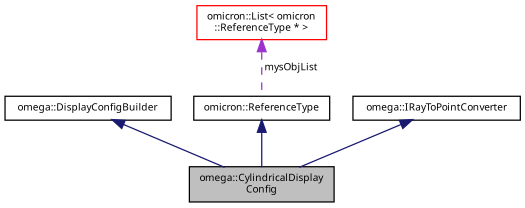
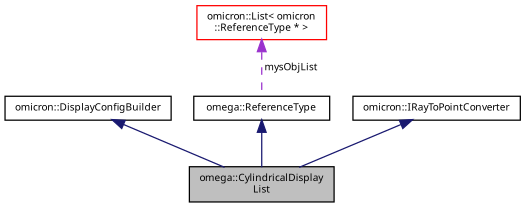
(88, 108) -> (88, 108)
(262, 108) -> (262, 108)
(437, 108) -> (437, 108)
(262, 184) -> (262, 184)
